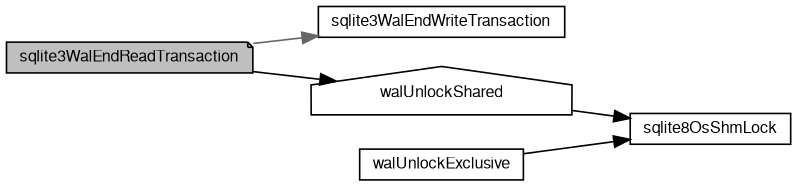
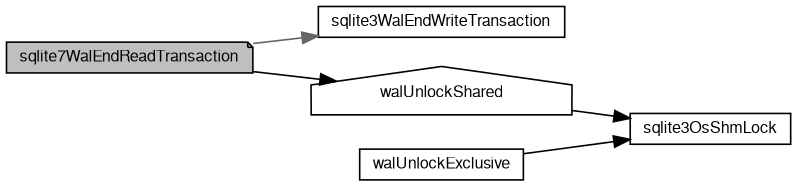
(130, 58) -> (130, 58)
(710, 129) -> (710, 129)
